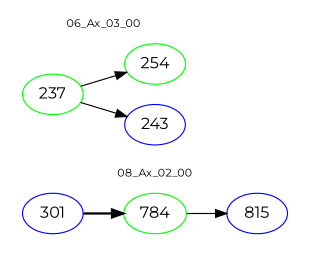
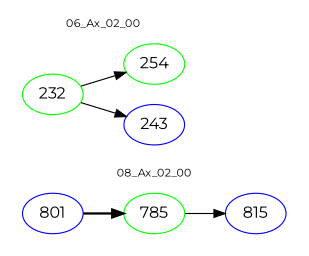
(104, 24) -> (104, 24)
(53, 94) -> (53, 94)
(53, 213) -> (53, 213)
(155, 213) -> (154, 213)
